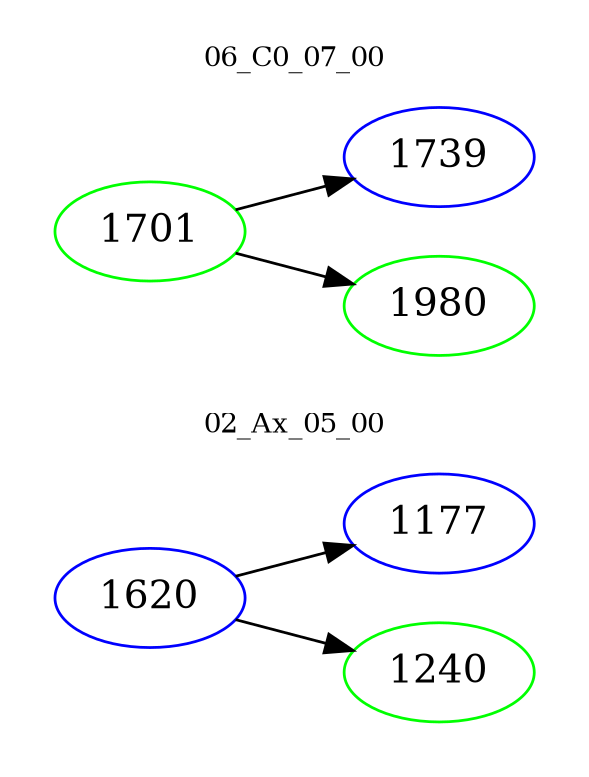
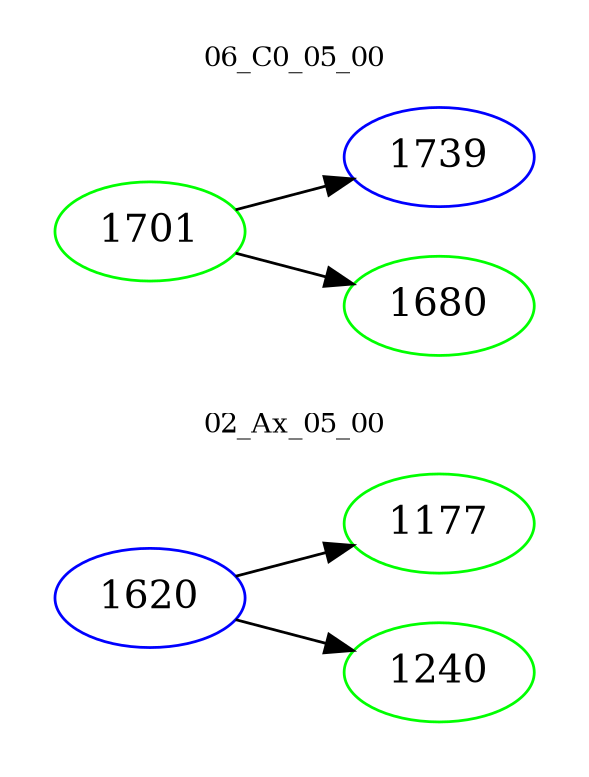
(295, 59) -> (295, 59)
(439, 306) -> (439, 306)
(439, 524) -> (439, 524)
